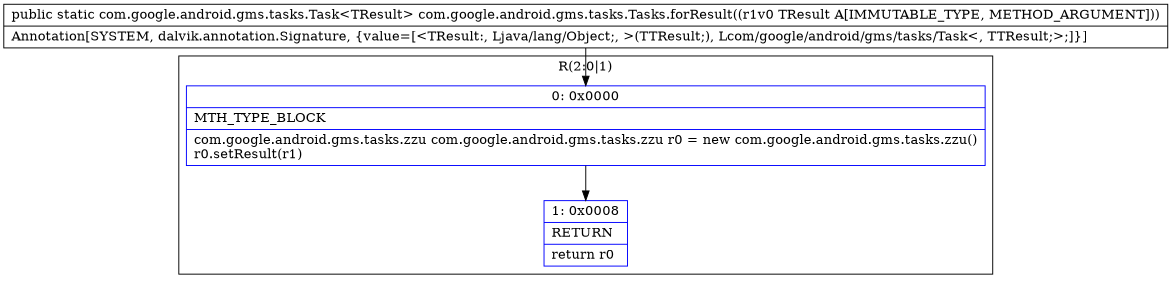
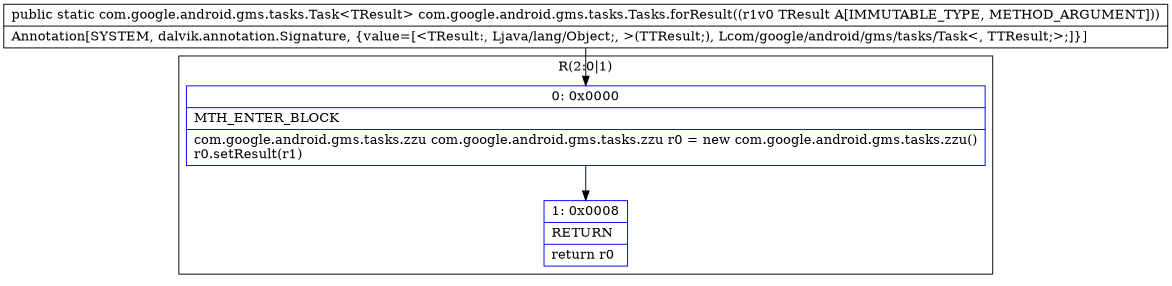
(260, 118) -> (267, 118)
